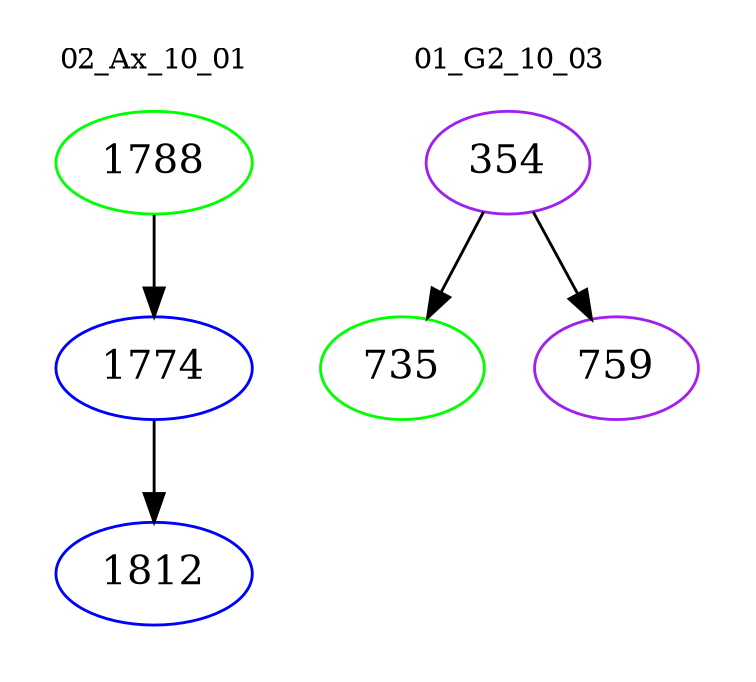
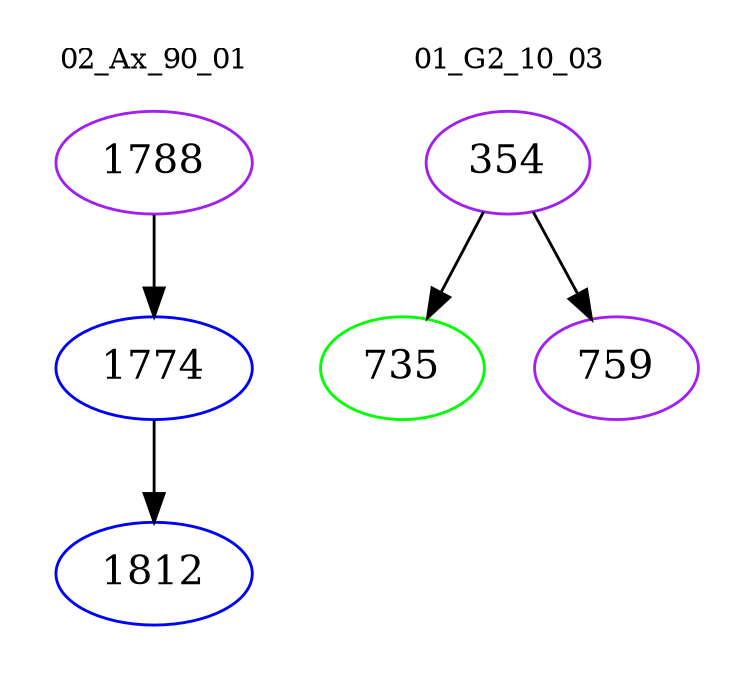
(154, 61) -> (154, 61)
(154, 163) -> (154, 163)
